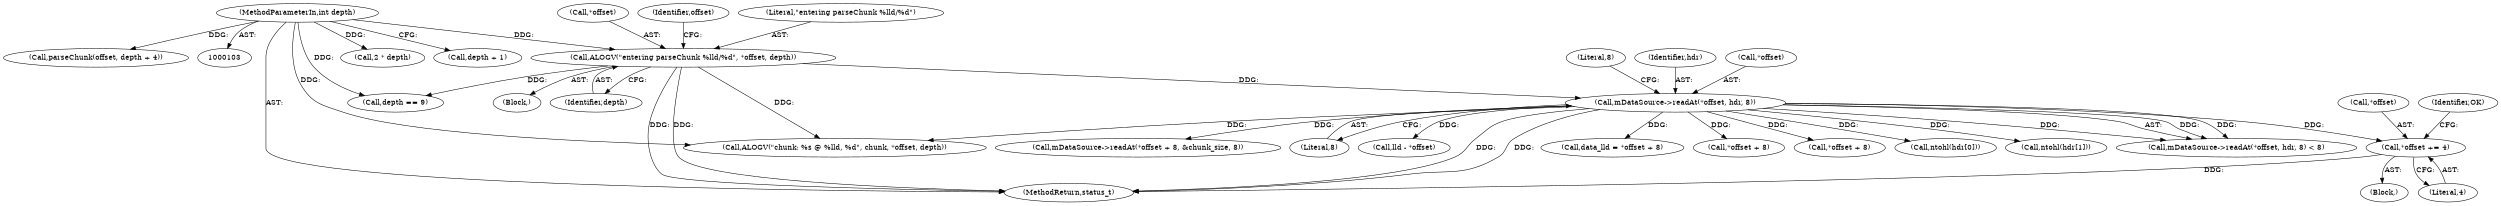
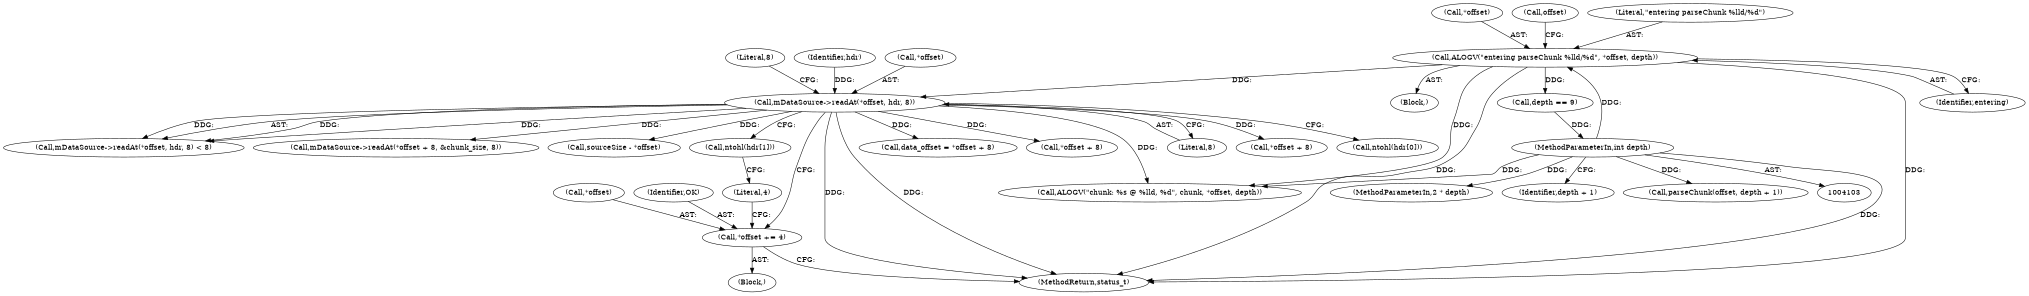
(683, 13) -> (1545, 13)
(96, 58) -> (1716, 193)
(225, 58) -> (1844, 193)
(383, 58) -> (1411, 193)
(478, 58) -> (1558, 193)
(316, 69) -> (1567, 123)
(1685, 80) -> (846, 80)
(276, 103) -> (1871, 215)
(596, 103) -> (1972, 103)
(1850, 125) -> (1316, 125)
(1941, 125) -> (788, 125)
(2315, 125) -> (807, 170)
(2450, 125) -> (727, 215)
(1404, 148) -> (614, 148)
(1612, 148) -> (938, 148)
(2215, 170) -> (807, 260)
(2452, 170) -> (763, 215)
(2415, 172) -> (745, 168)
